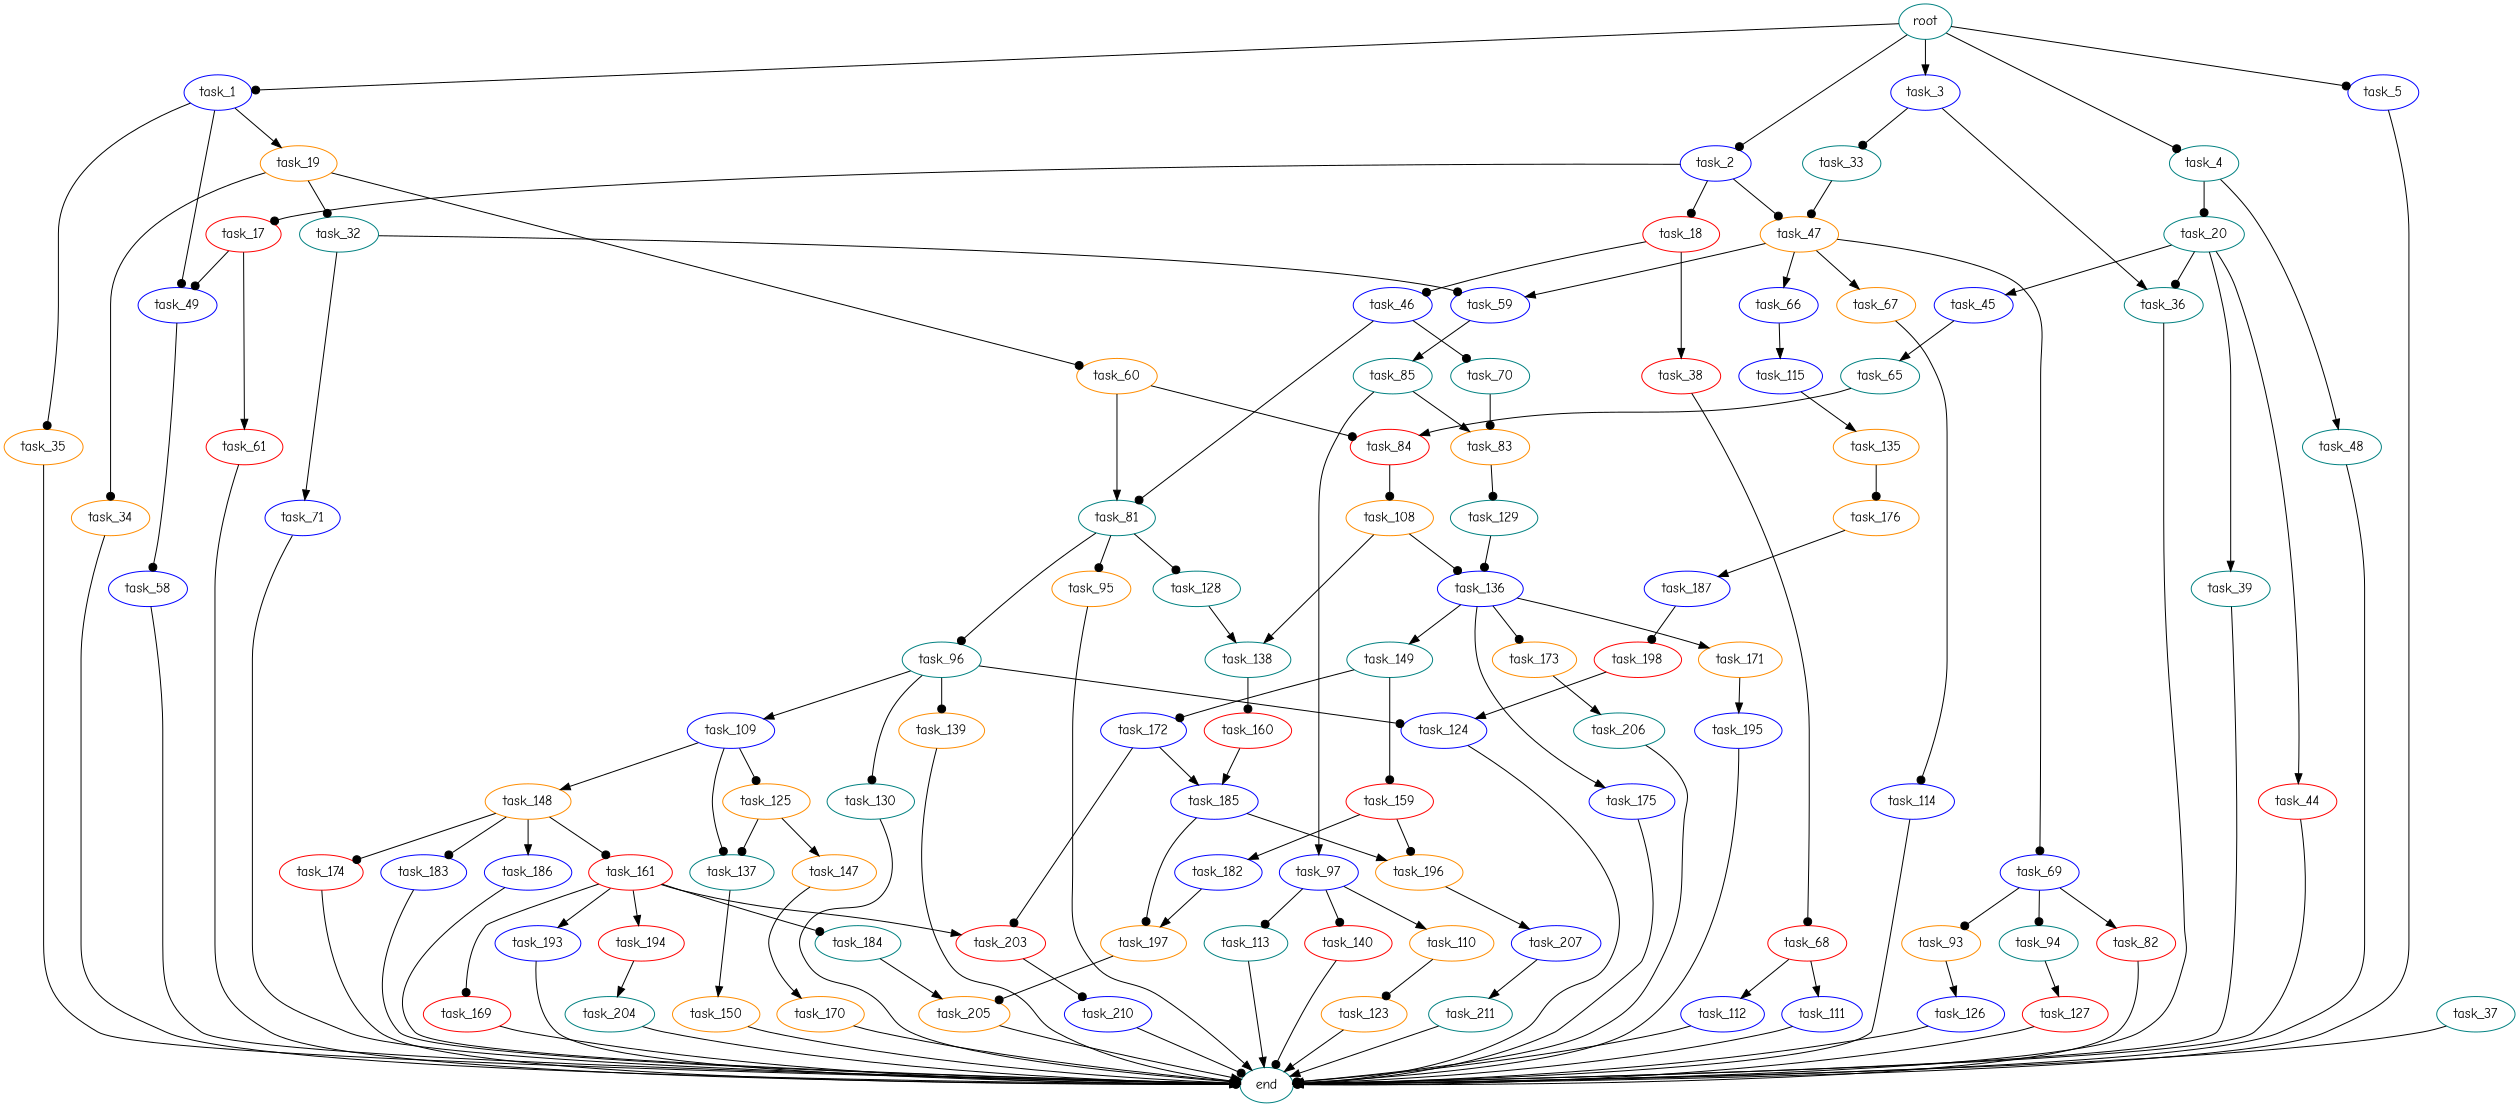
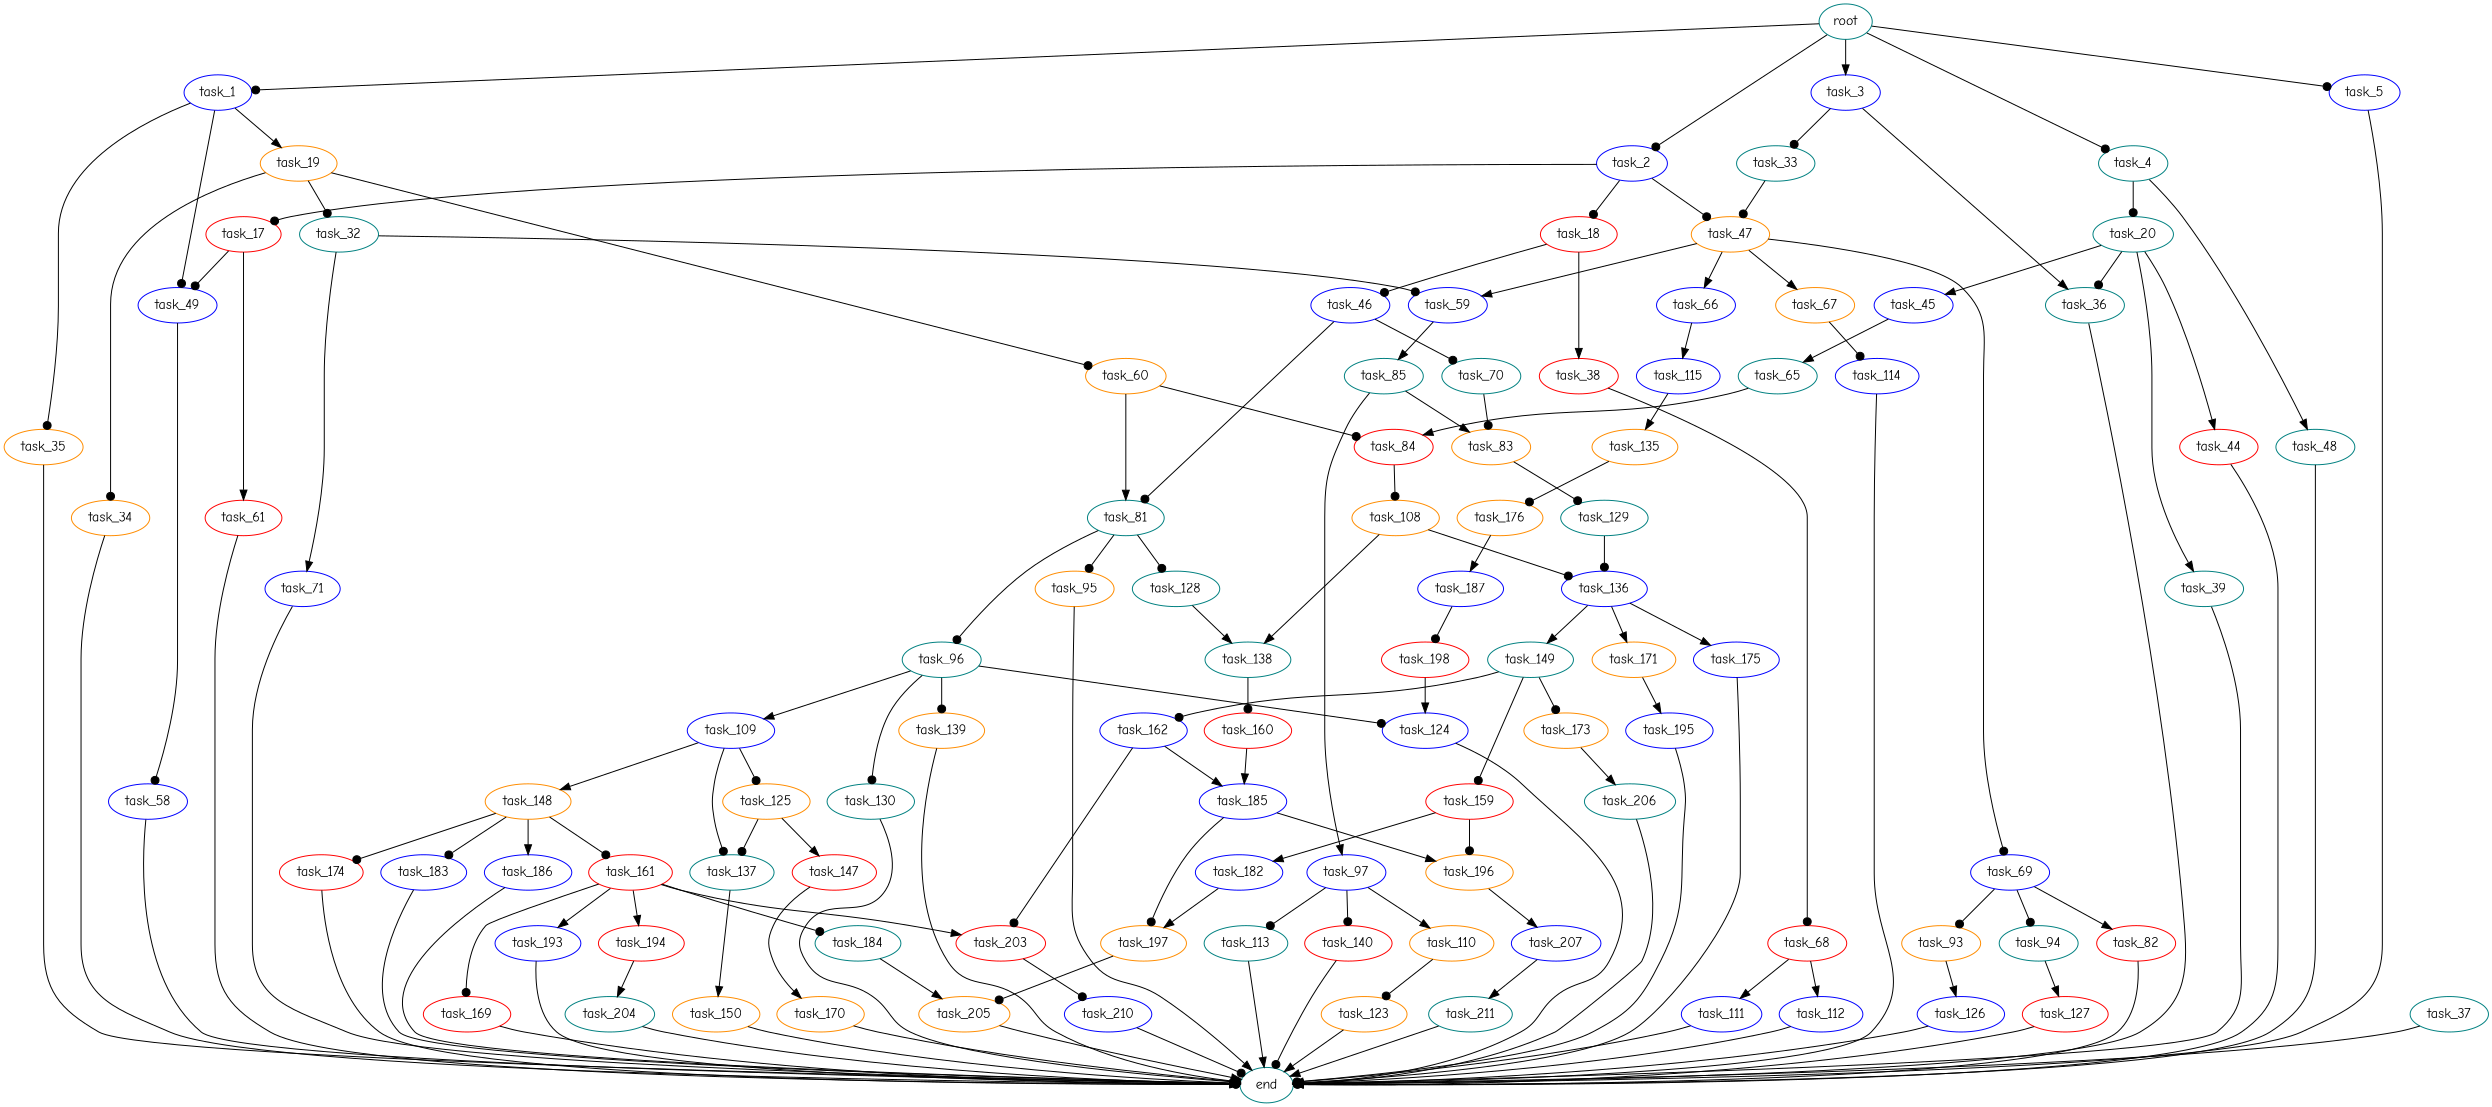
(1505, 621) -> (1546, 692)
(1144, 731) -> (1144, 731)
(834, 872) -> (834, 872)
